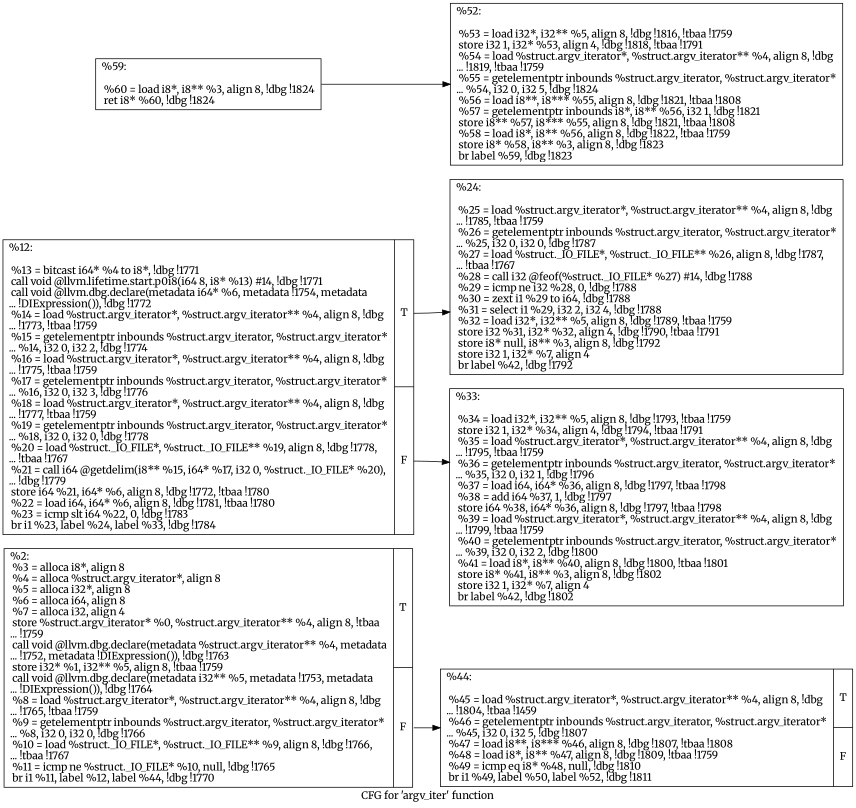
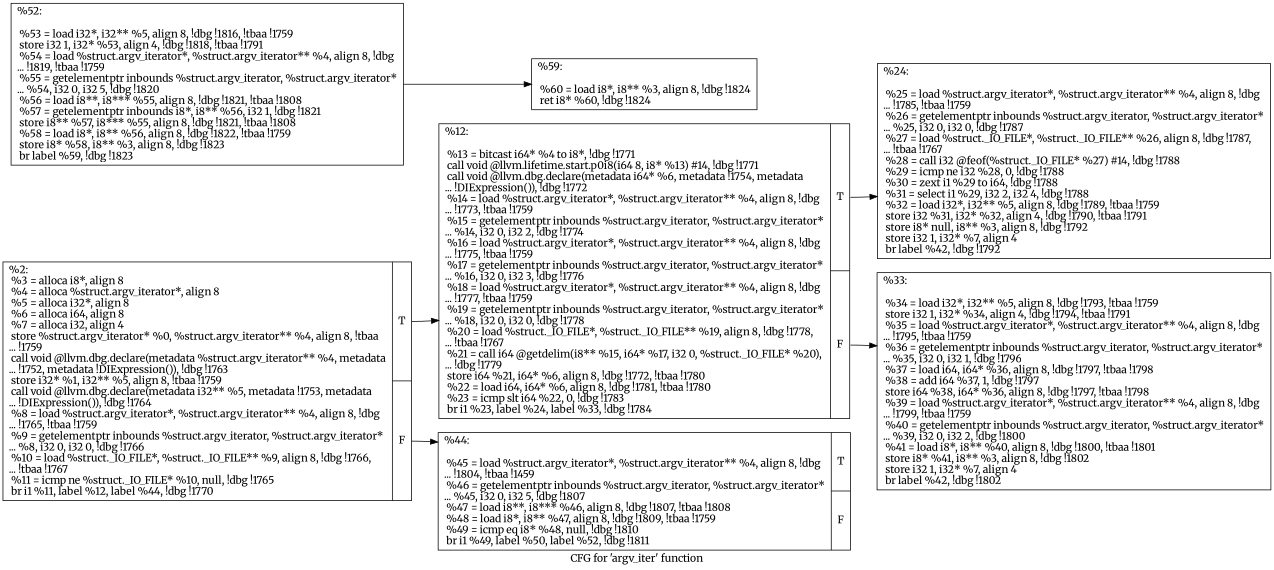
(382, 84) -> (464, 84)
(528, 90) -> (88, 90)
none -> (421, 321)
